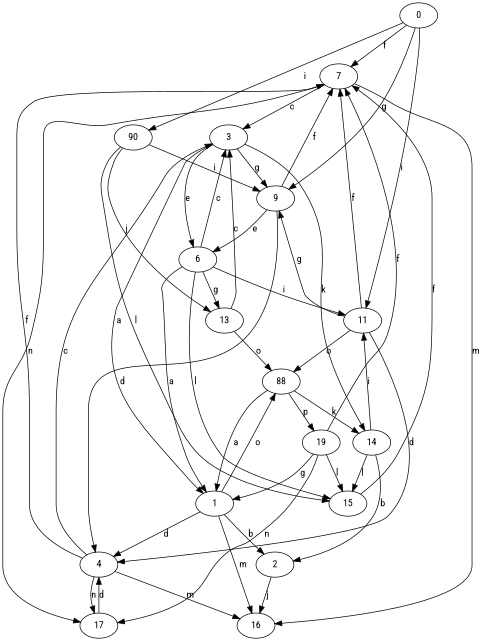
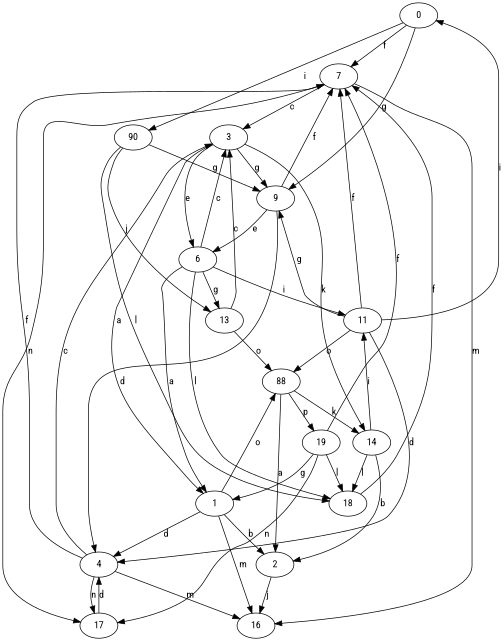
(400, 166) -> (499, 199)
(215, 168) -> (215, 168)
(233, 432) -> (278, 470)
(348, 504) -> (348, 504)
